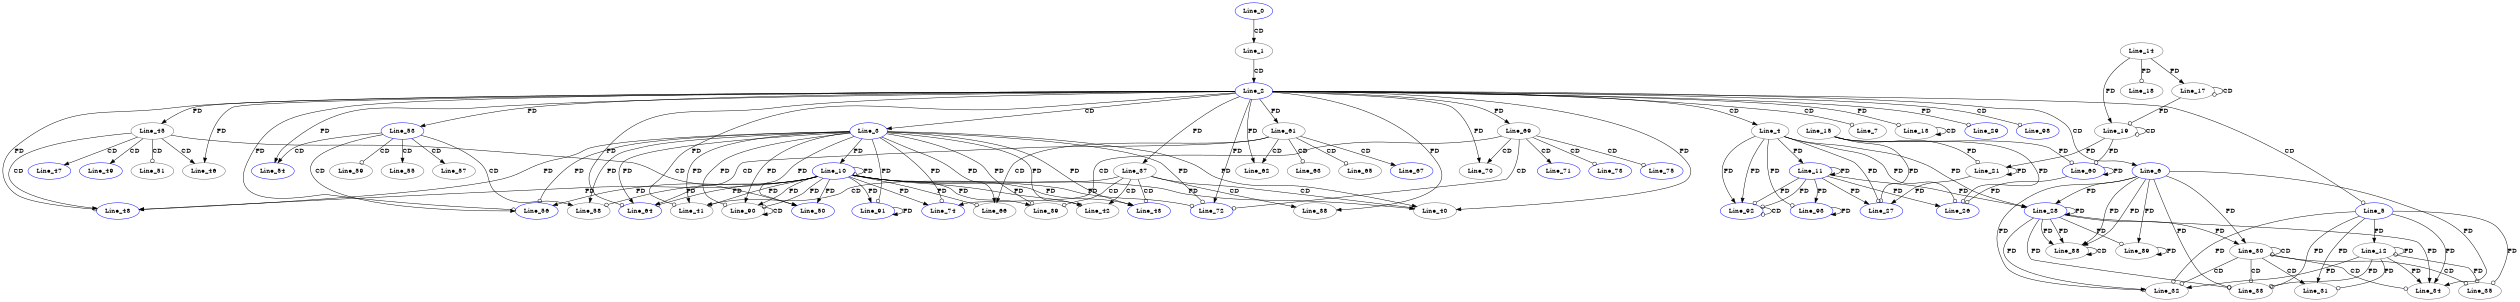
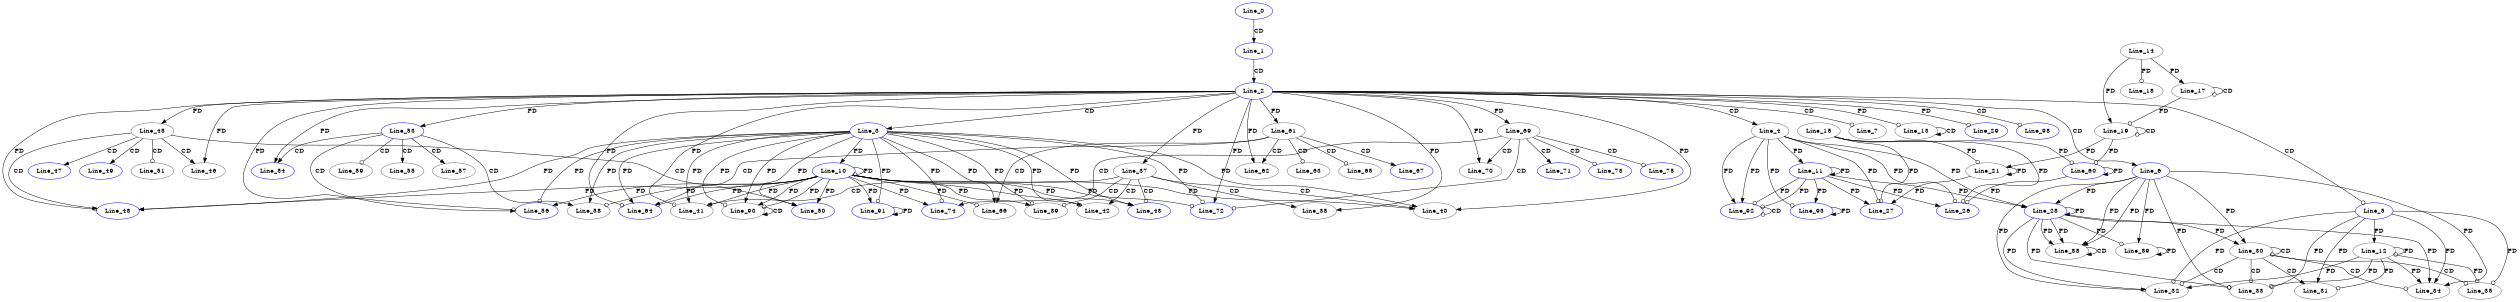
(1254, 51) -> (1254, 51)
